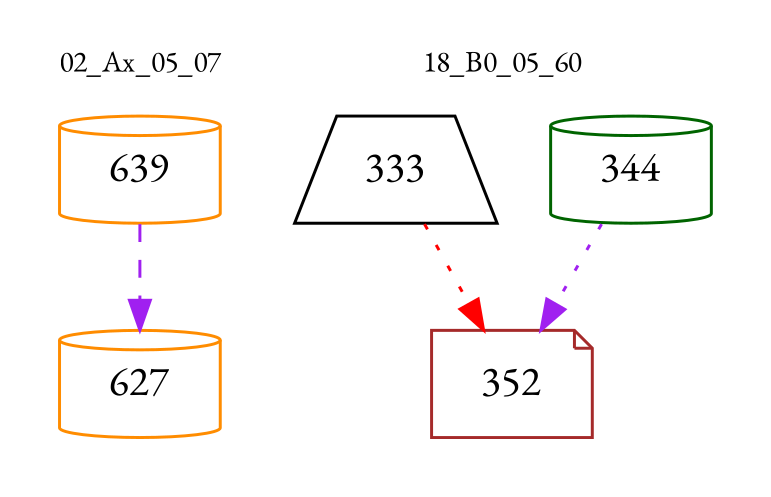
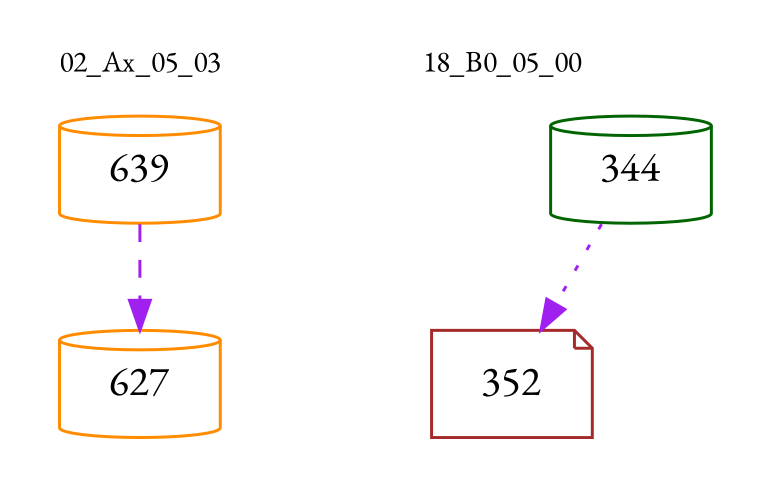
(141, 64) -> (141, 64)
(503, 64) -> (503, 64)
(396, 170) -> none
